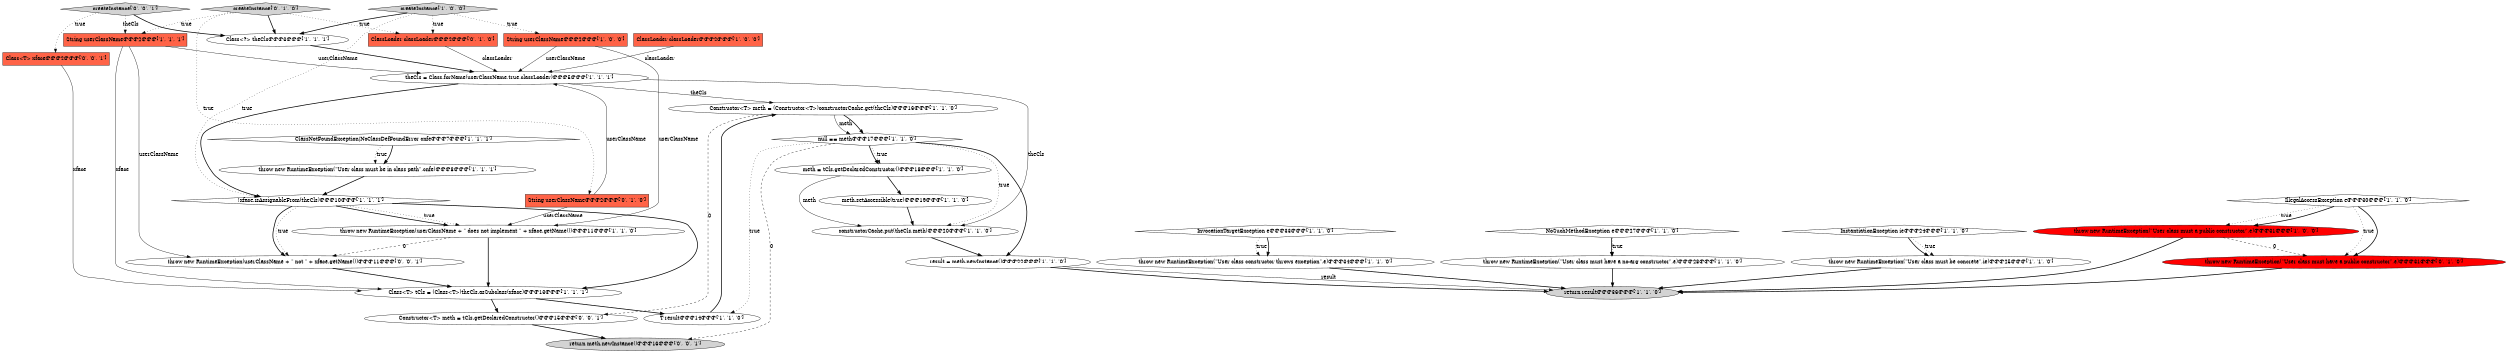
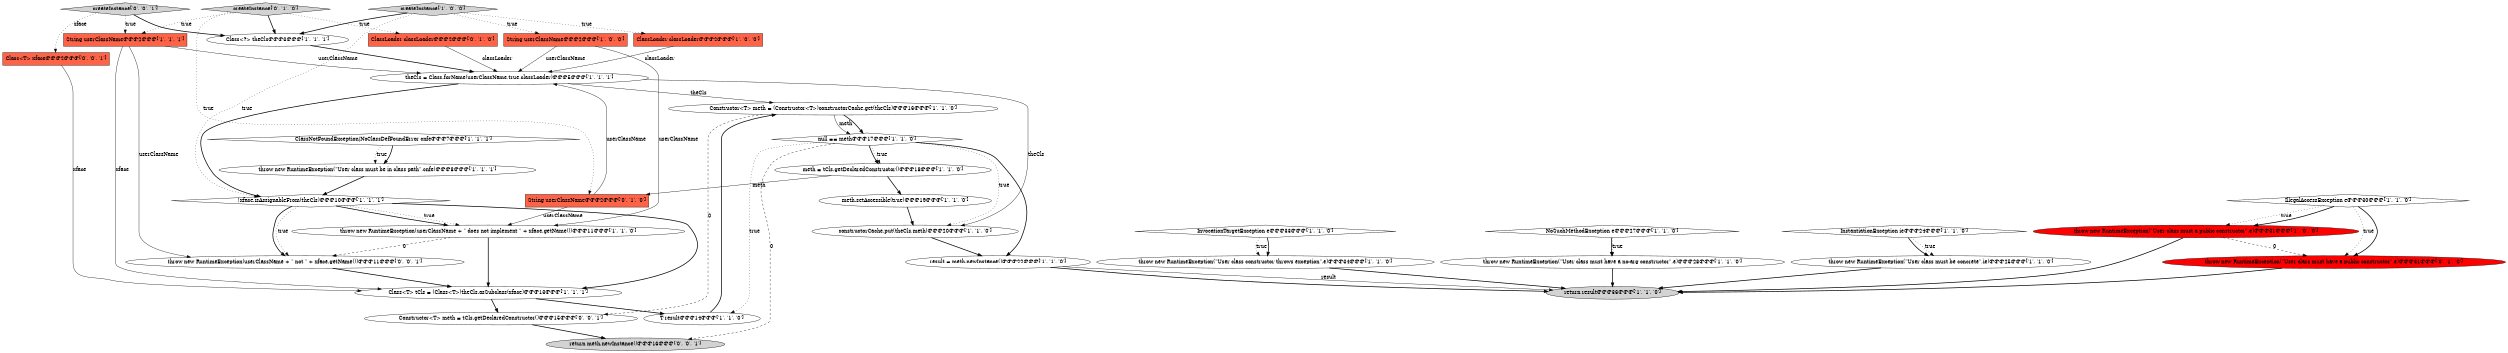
(433, 23) -> (551, 23)
(80, 25) -> (80, 25)
(131, 25) -> (131, 25)
(803, 207) -> (741, 185)
